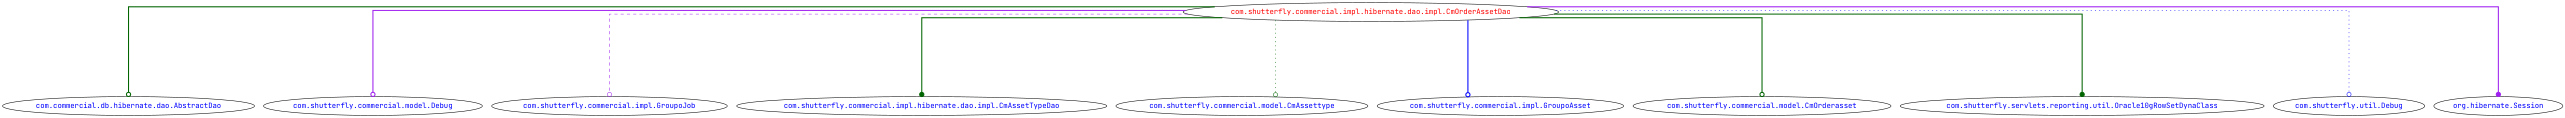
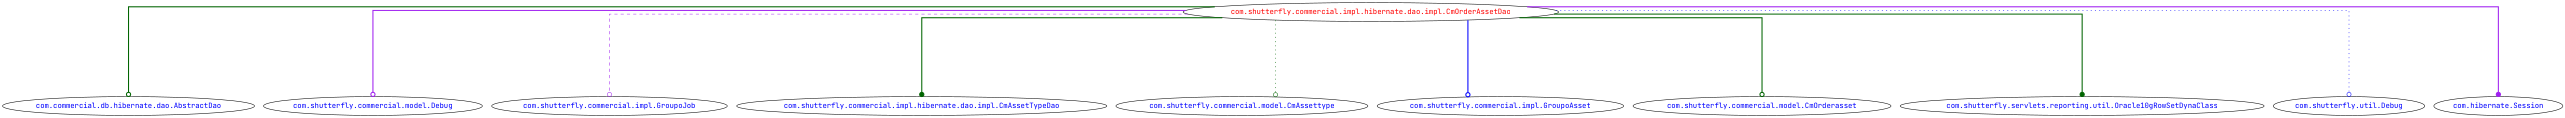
(2498, 106) -> (2498, 106)
